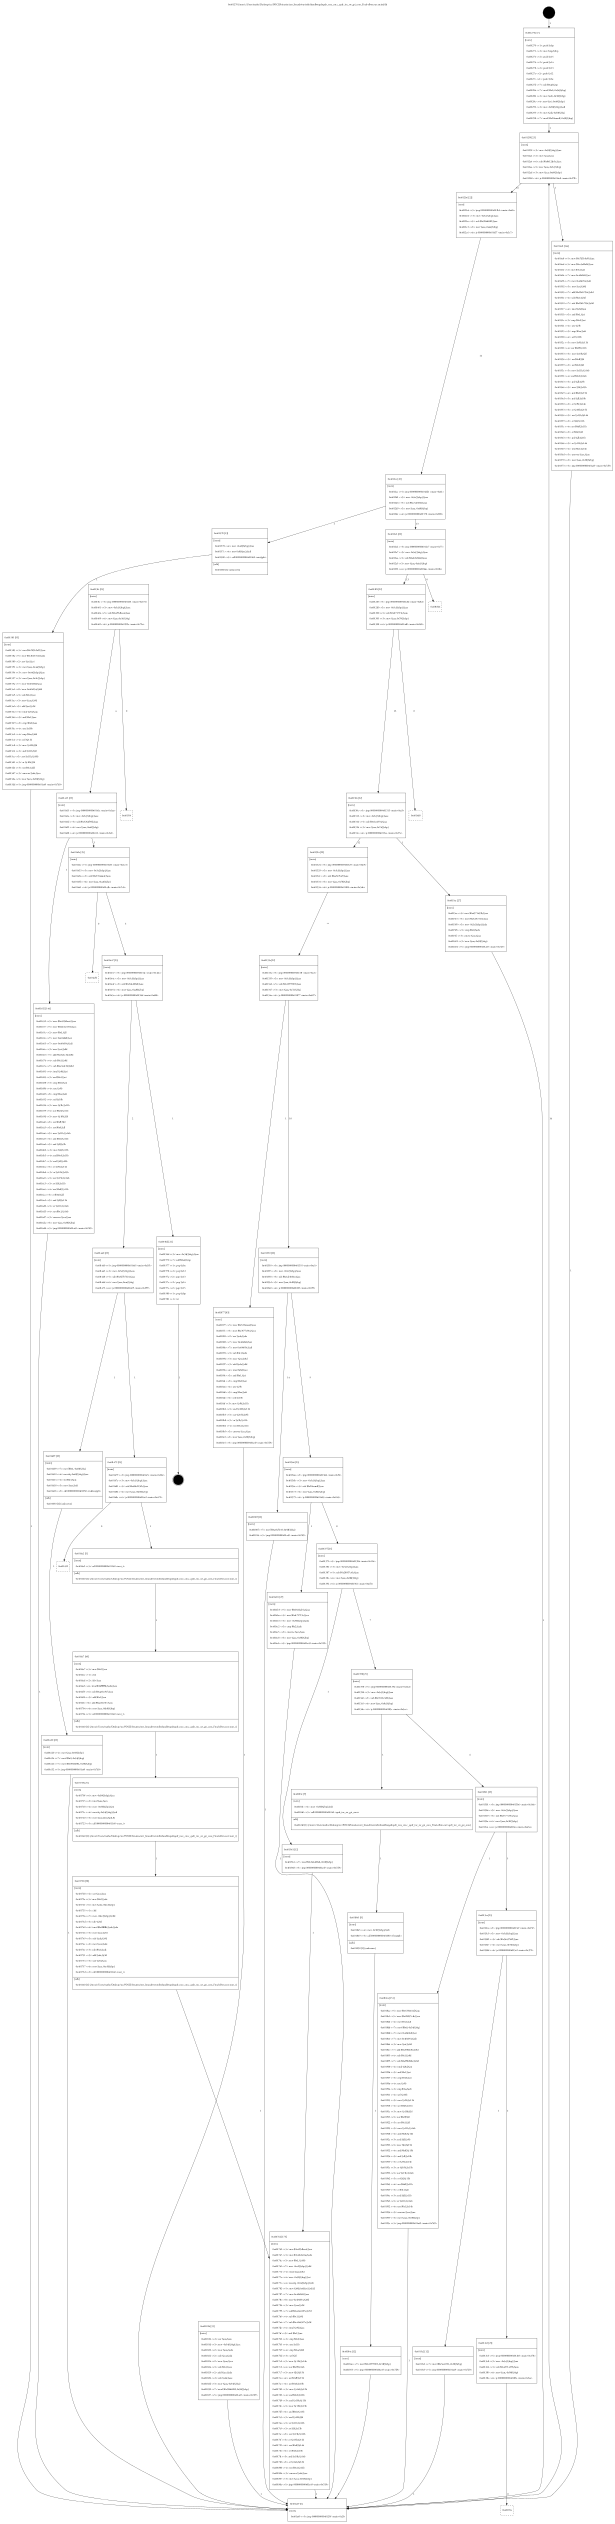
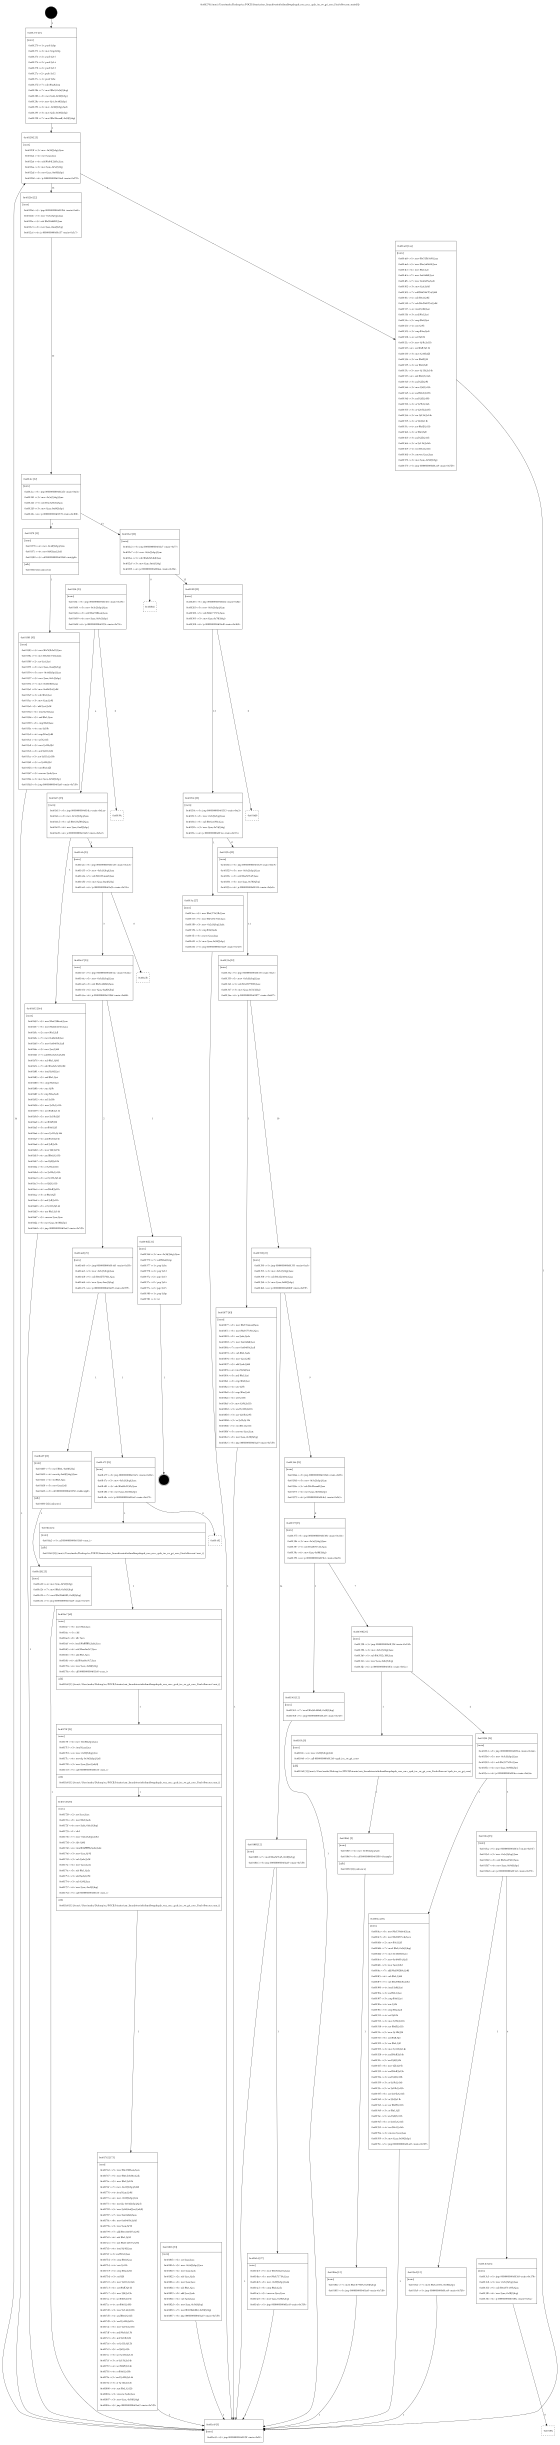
(307, 1546) -> (277, 2060)
(308, 2051) -> (315, 2081)
